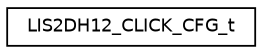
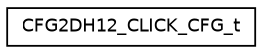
(131, 27) -> (131, 27)
